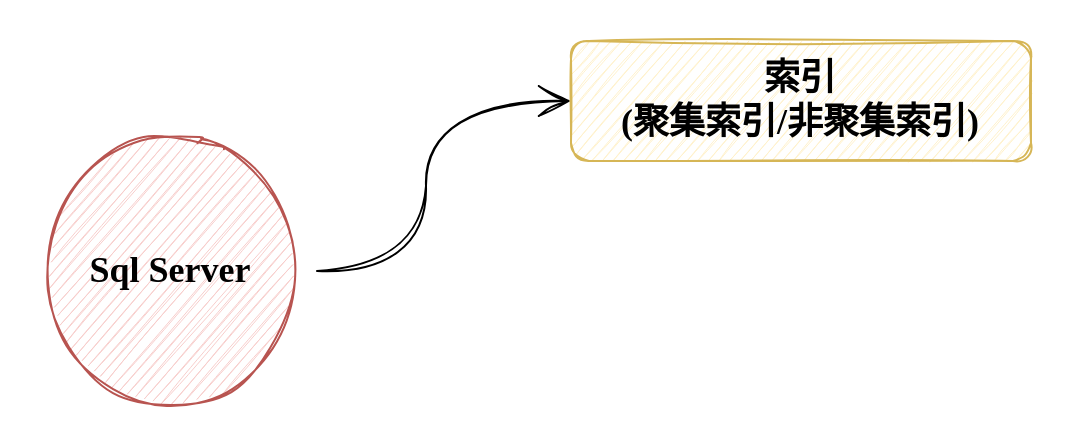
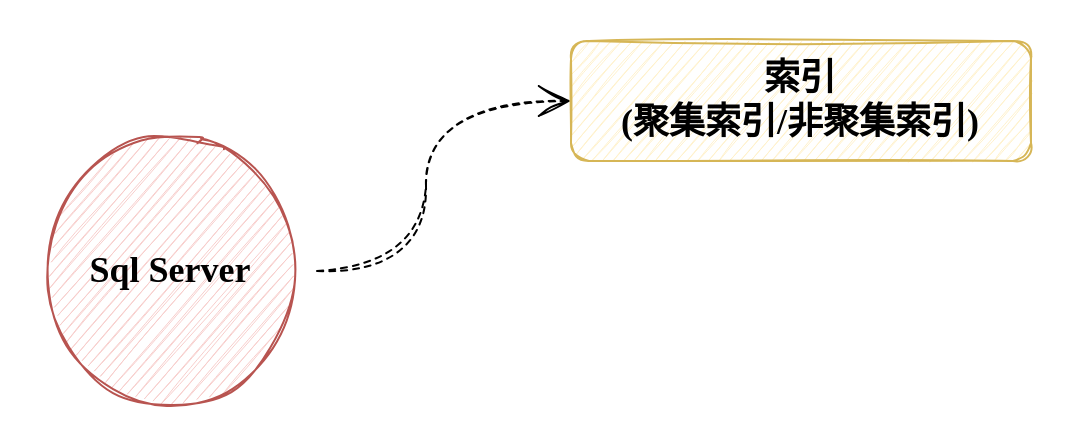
(477, 115) -> (477, 115)
